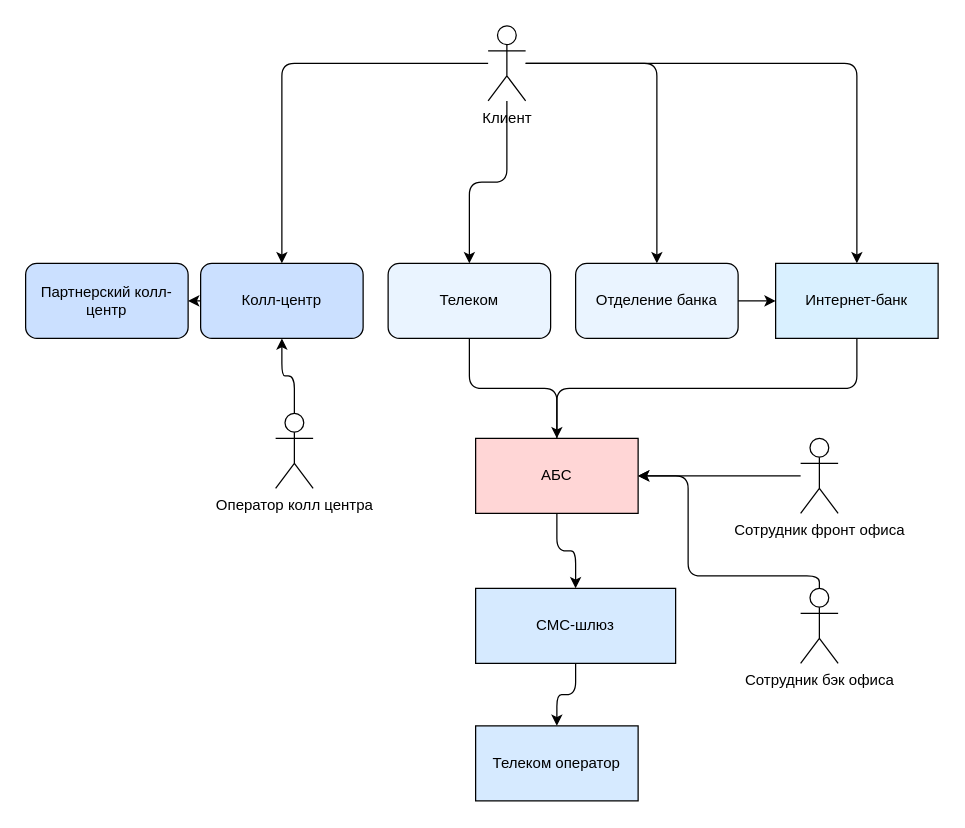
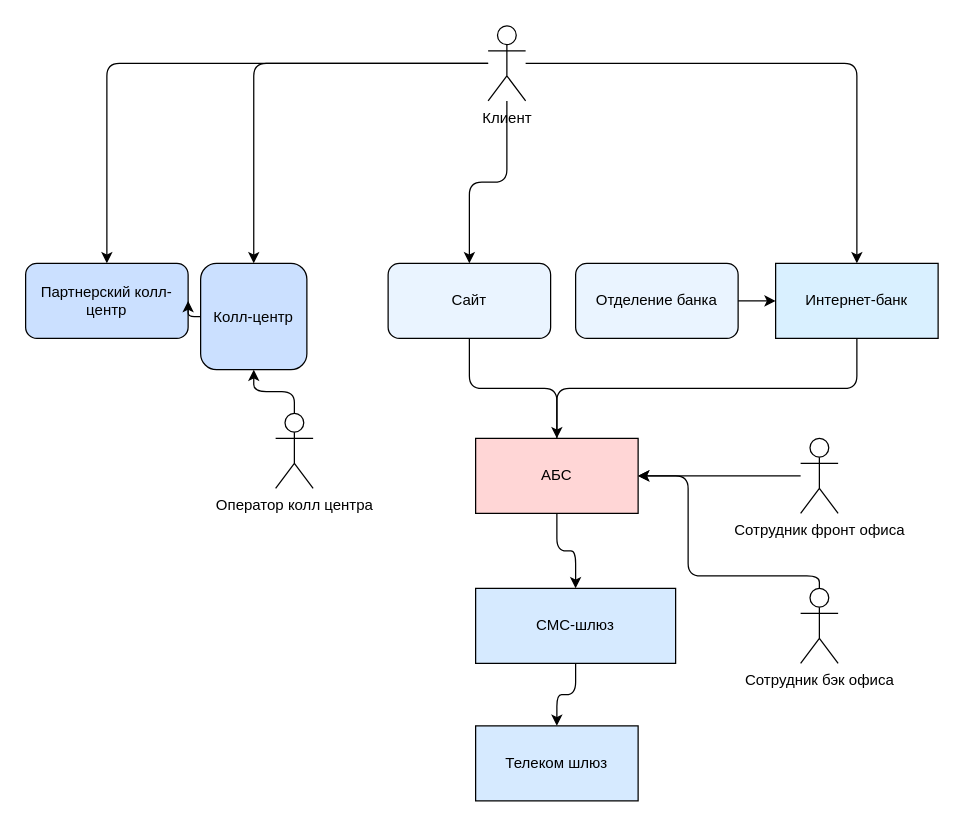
(657, 162) -> (107, 90)
(282, 301) -> (254, 316)
(469, 301) -> (469, 301)
(557, 763) -> (557, 763)
